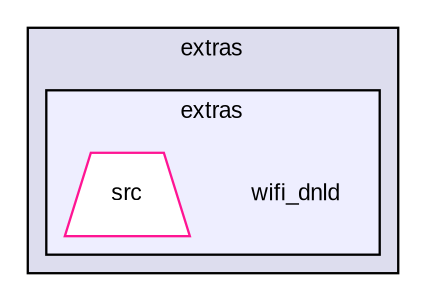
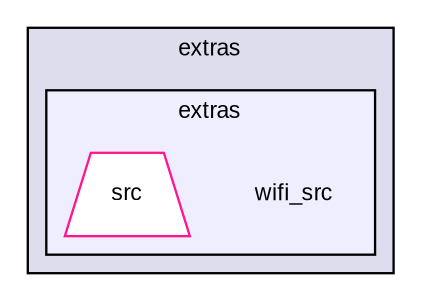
(296, 194) -> (294, 194)
